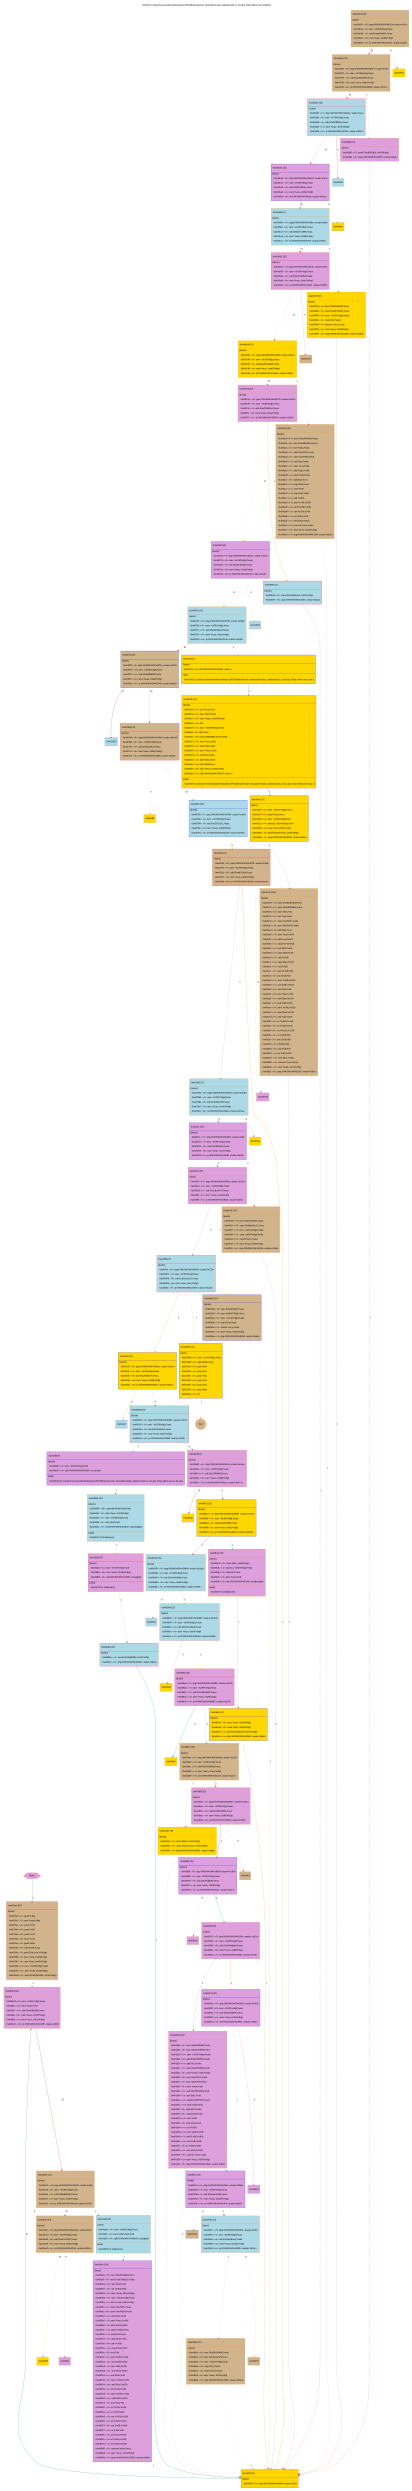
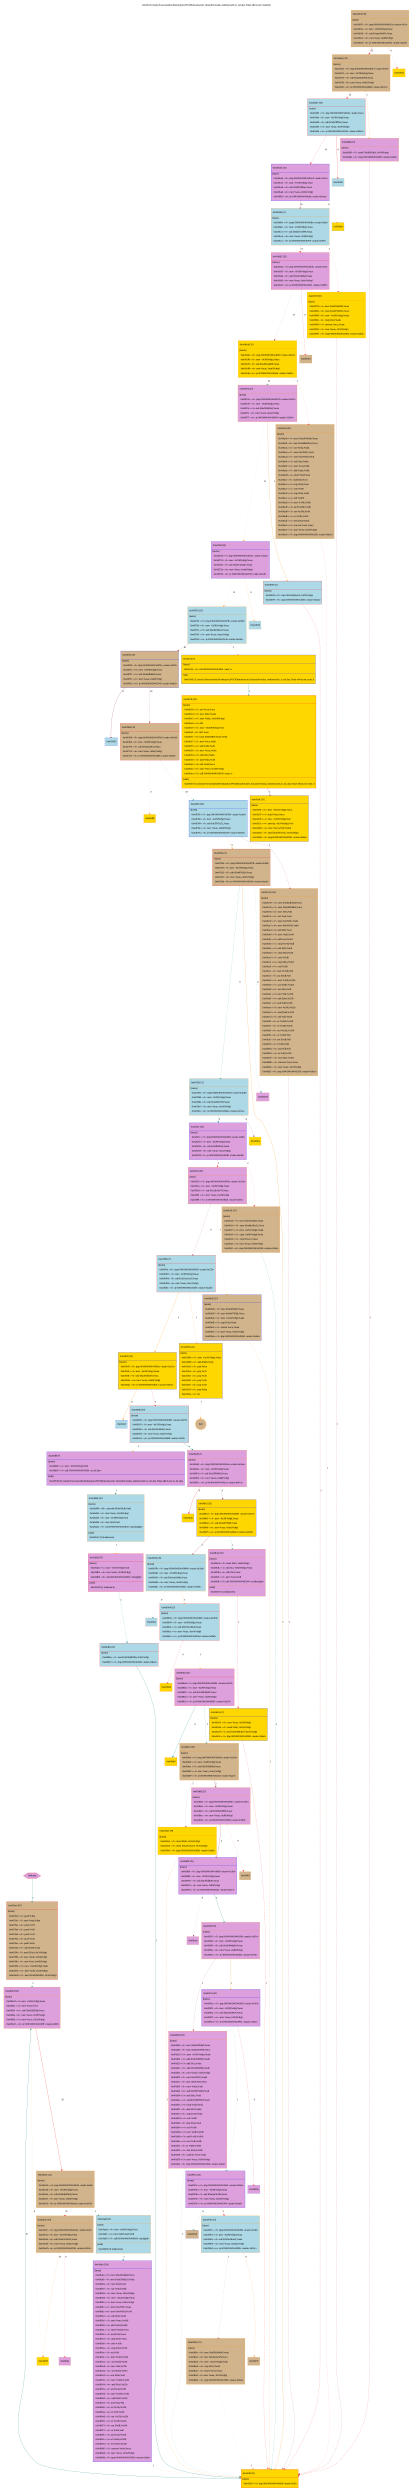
(32, 1876) -> (32, 1876)
